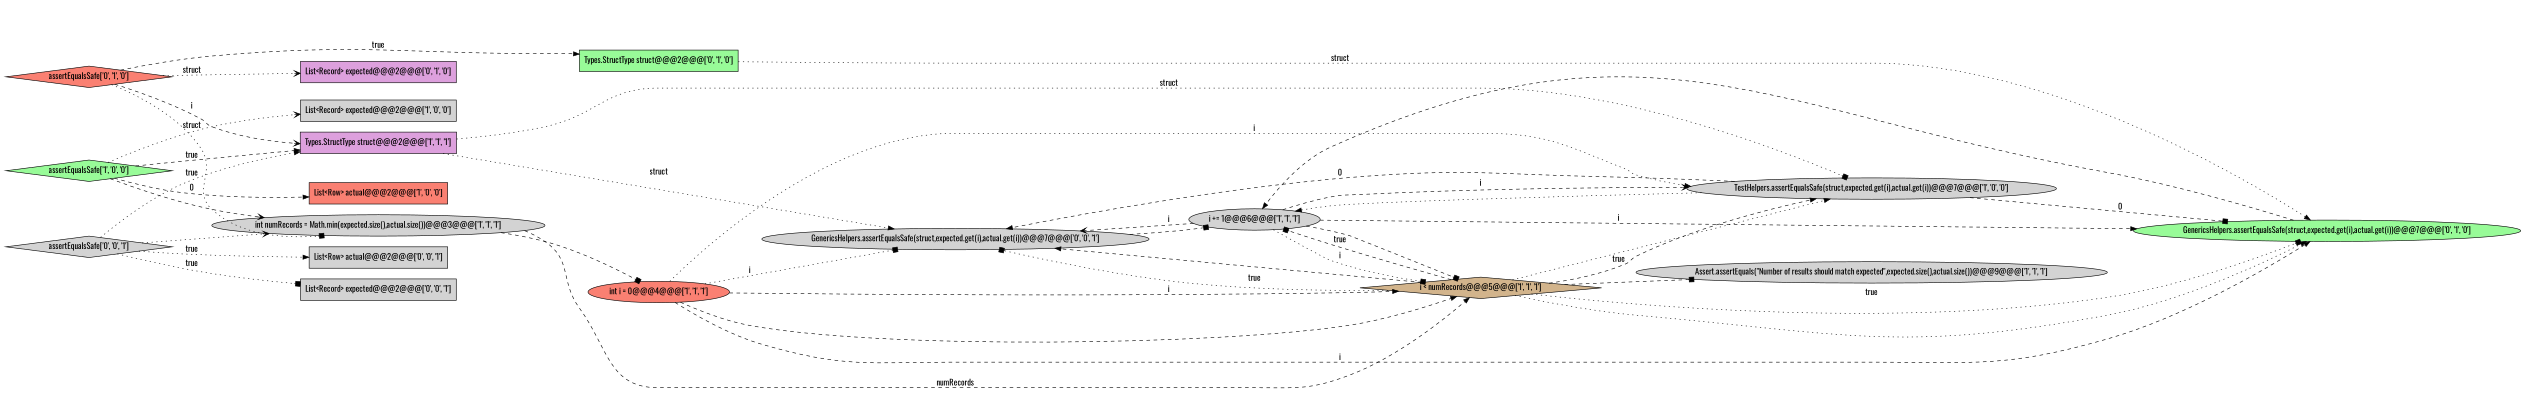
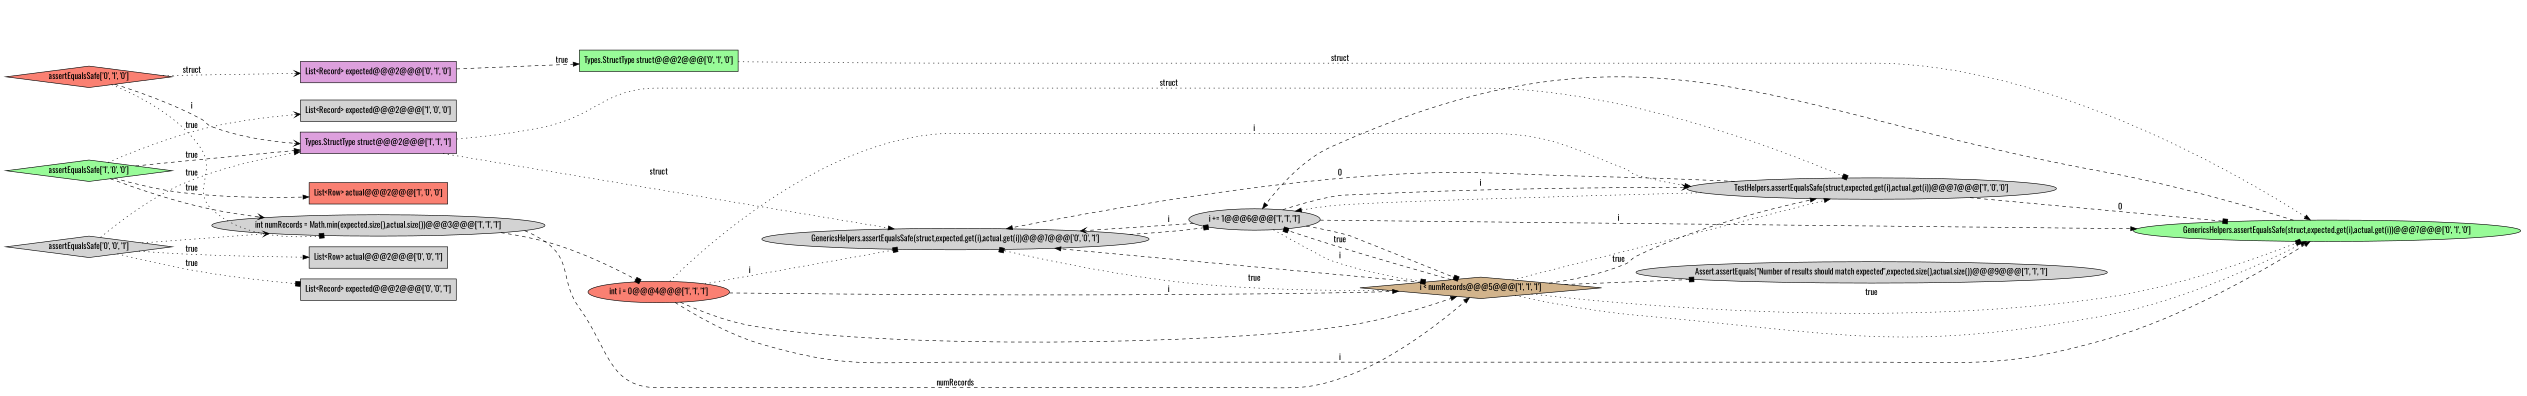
(346, 50) -> (515, 67)
(192, 126) -> (192, 126)
(192, 188) -> (192, 188)
